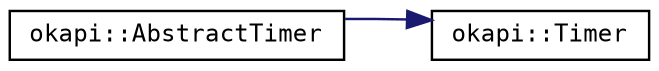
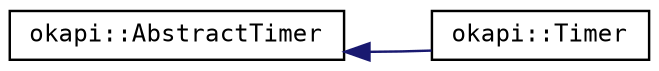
(376, 19) -> (401, 51)
